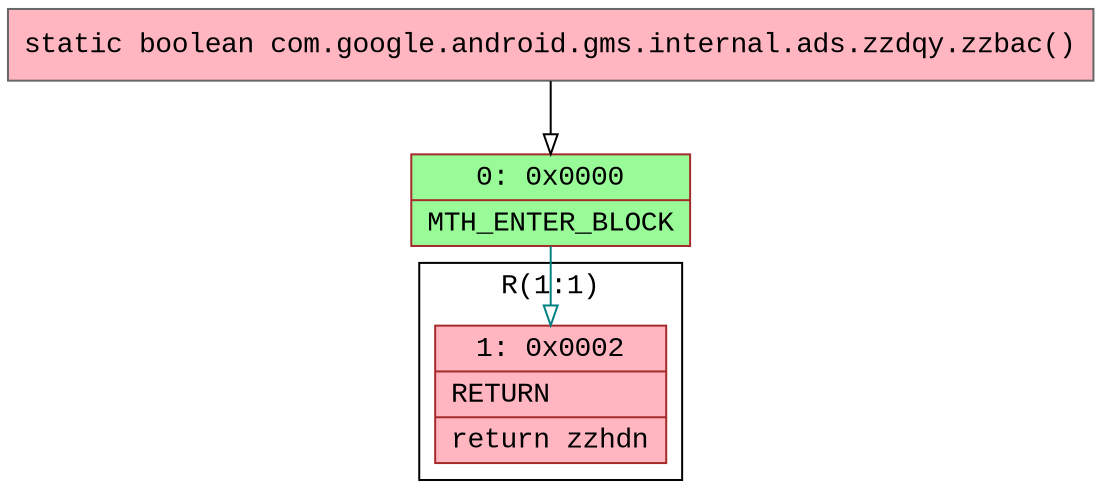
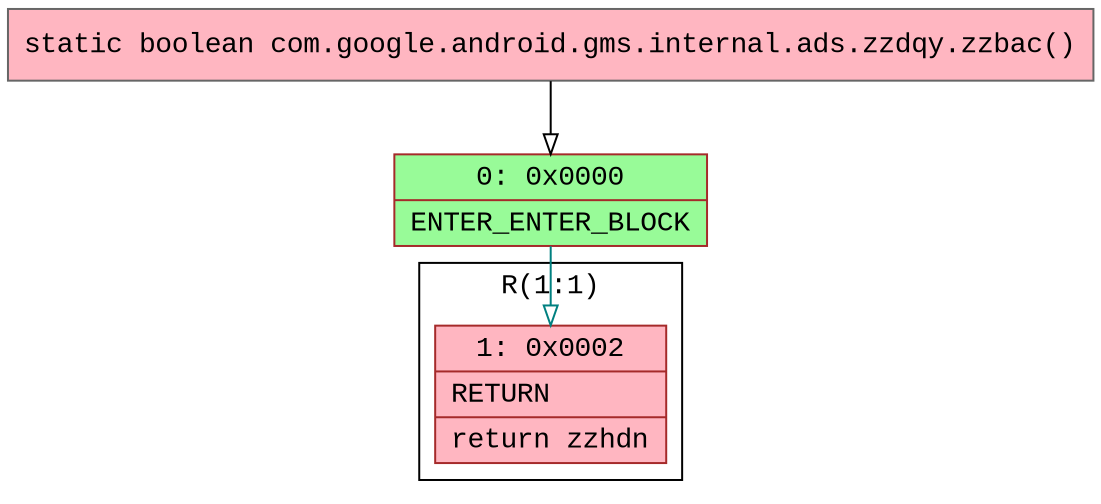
(551, 222) -> (551, 222)
